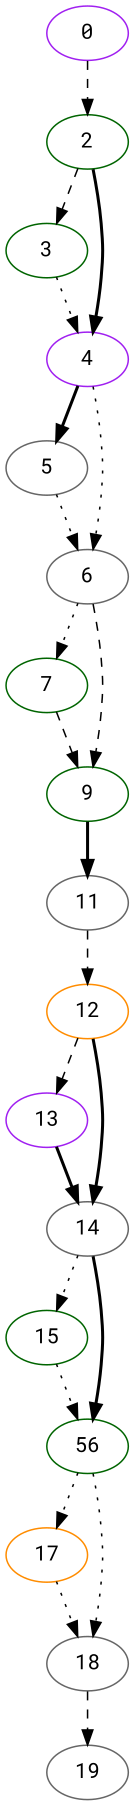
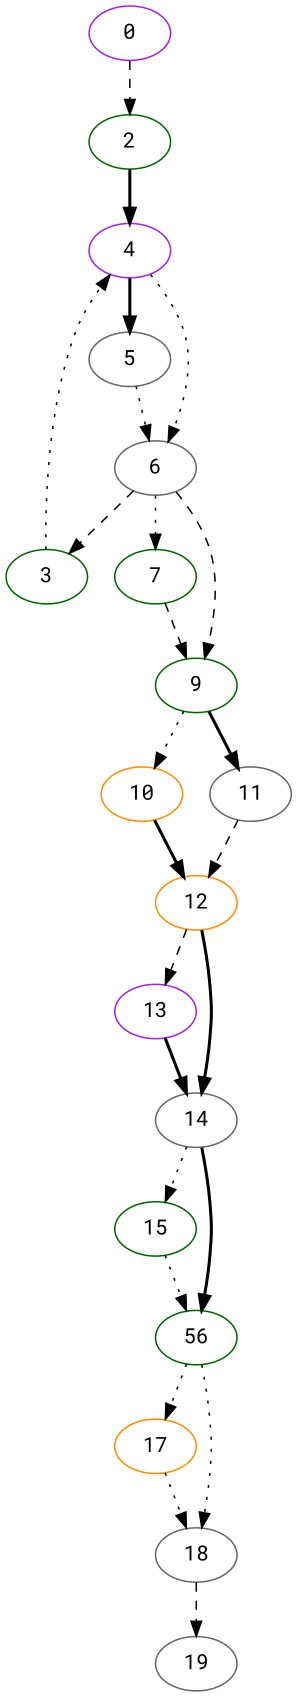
(70, 189) -> (107, 517)
none -> (142, 794)
